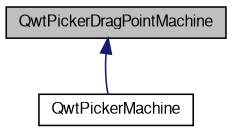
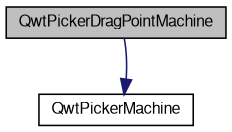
(106, 74) -> (126, 59)
